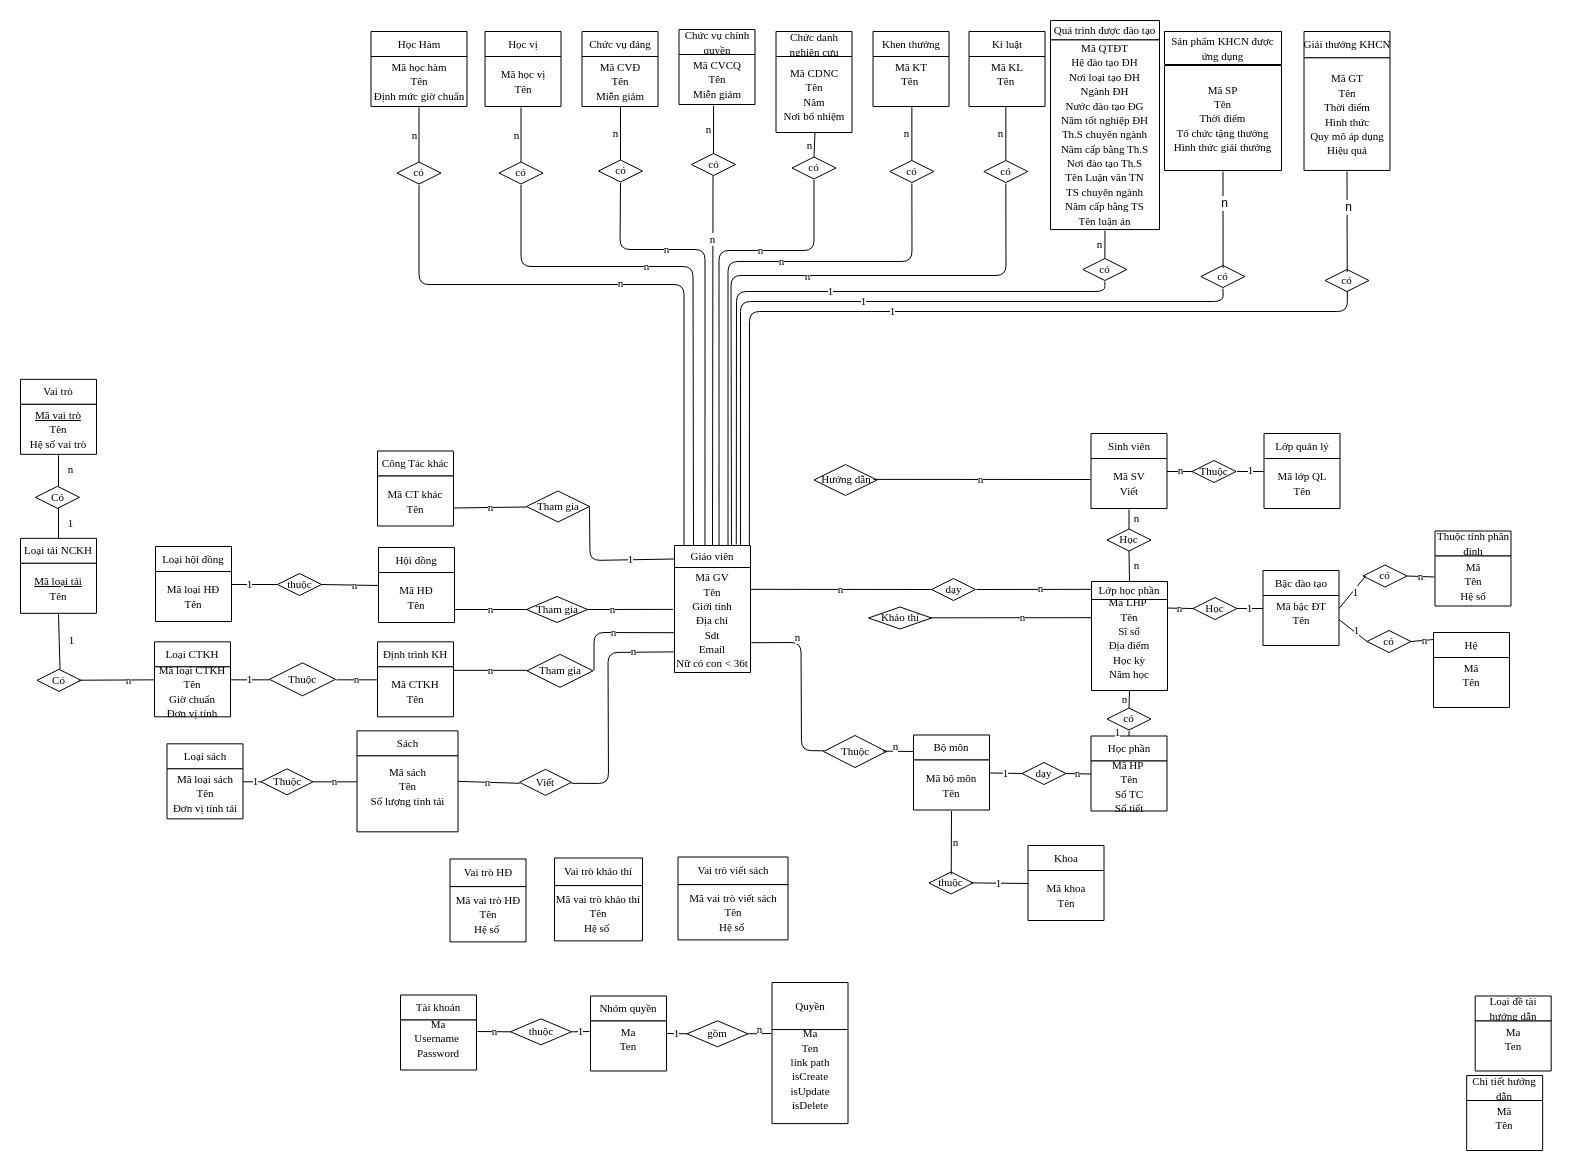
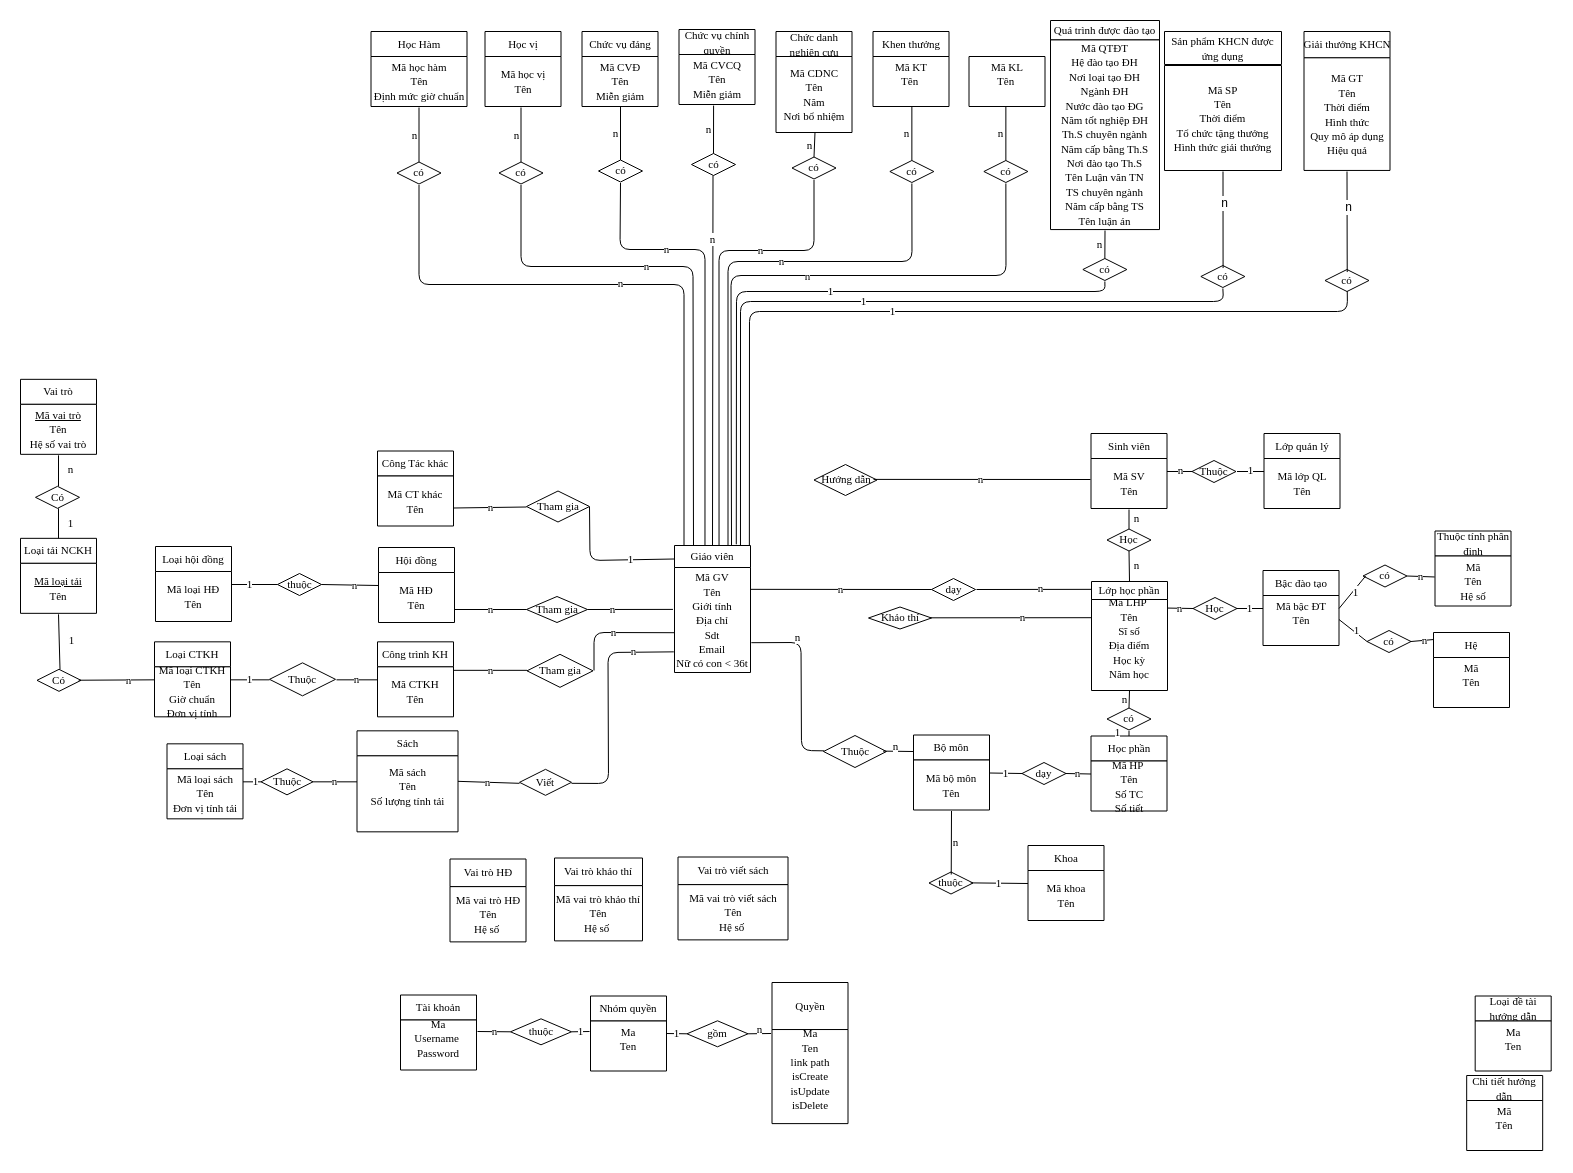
(1007, 44) -> none
(1130, 484) -> (1130, 484)
(416, 655) -> (416, 655)
